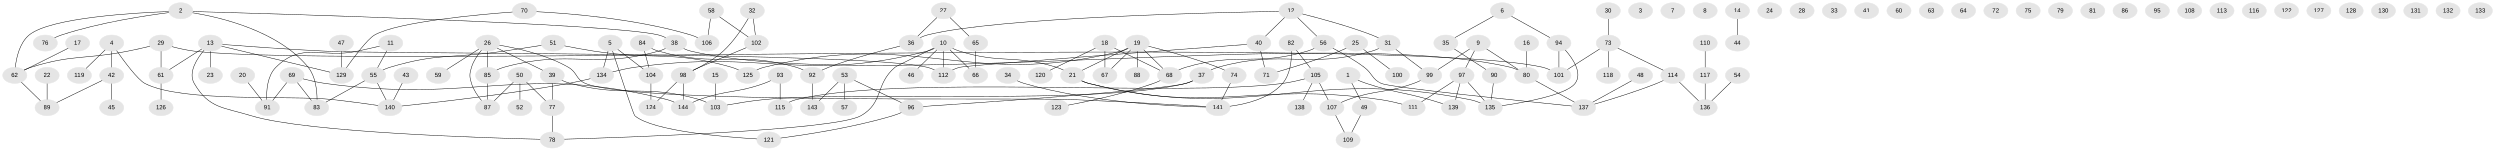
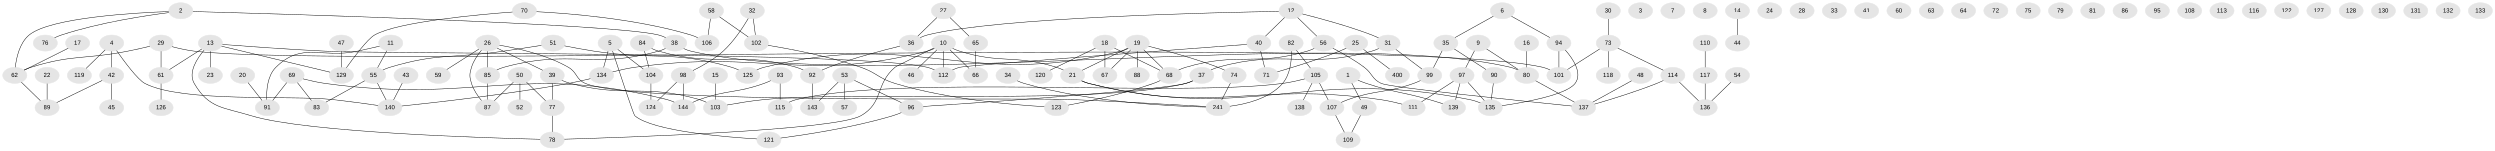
(271, 38) -> none
(719, 59) -> (897, 84)
(1450, 62) -> (1437, 60)
(1397, 75) -> (1397, 75)
(1218, 108) -> (1218, 108)
